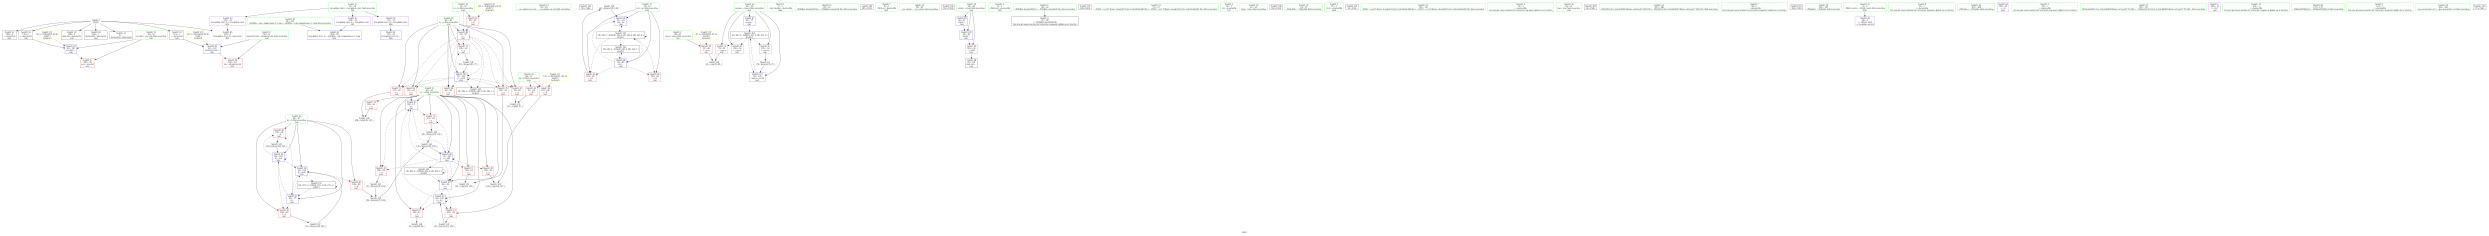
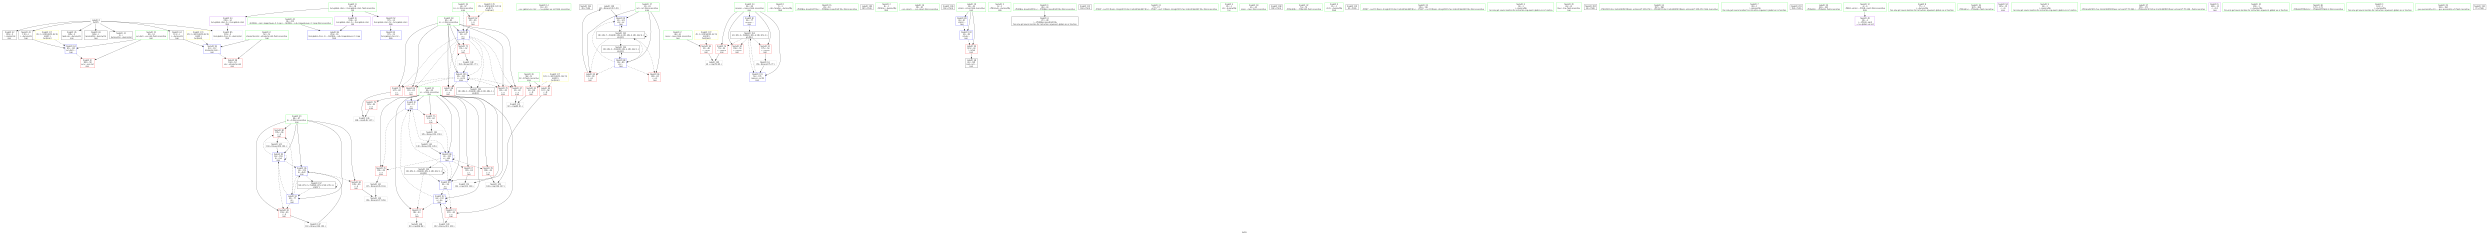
(400, 172) -> none
(429, 198) -> (420, 192)
